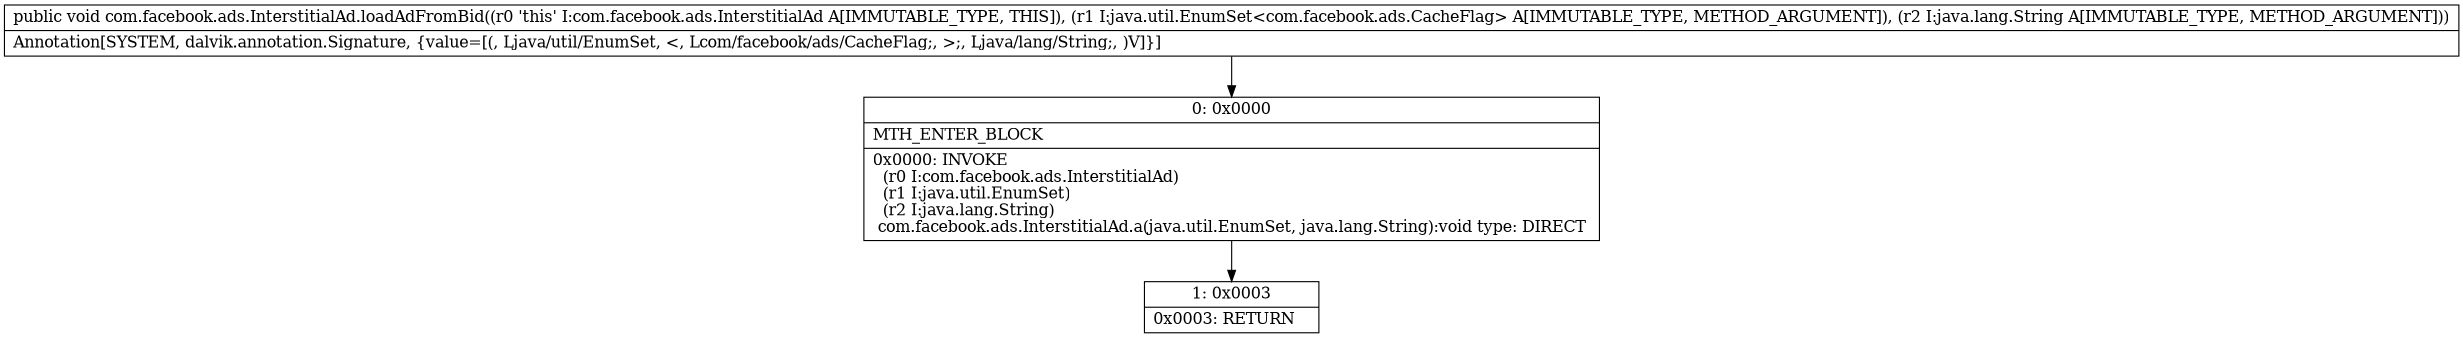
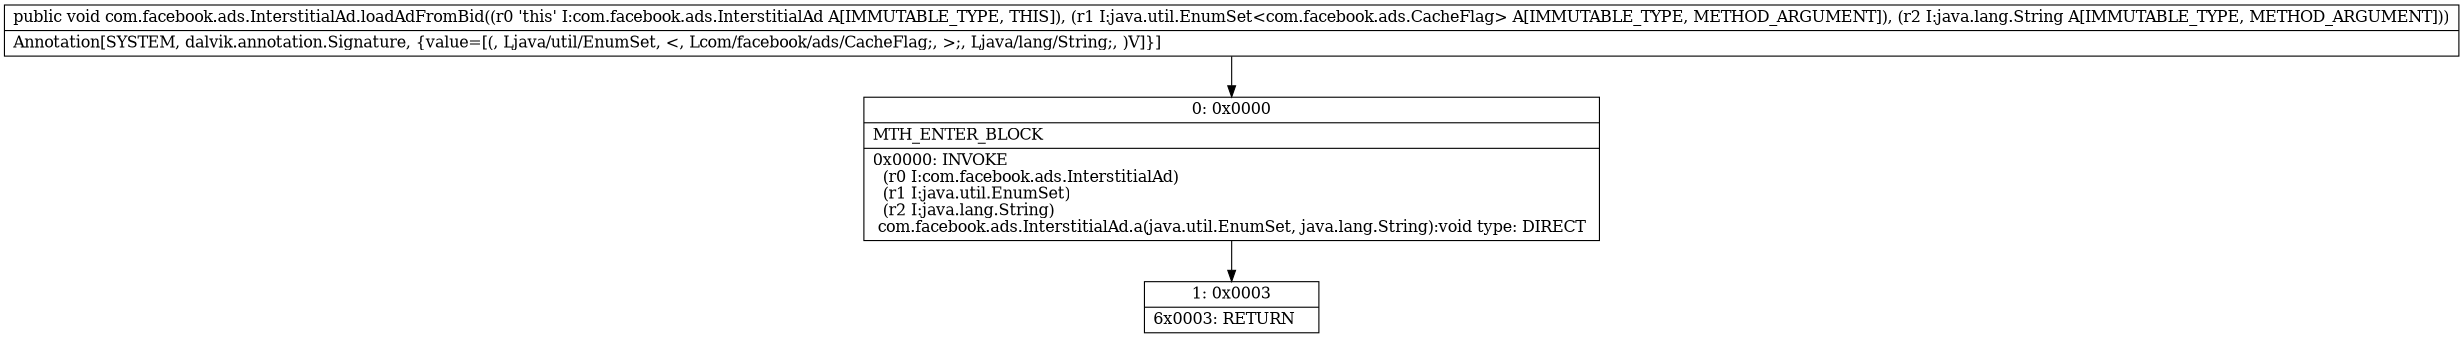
(1232, 319) -> (1232, 319)
